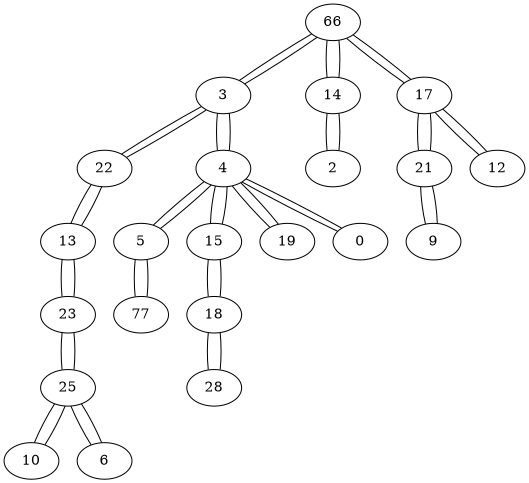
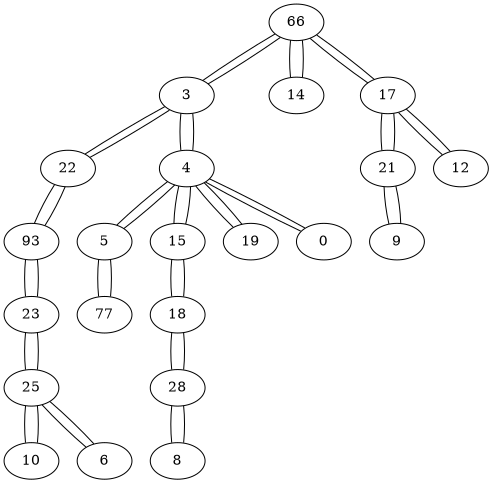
(333, 169) -> none
(68, 242) -> (31, 242)
none -> (178, 461)
